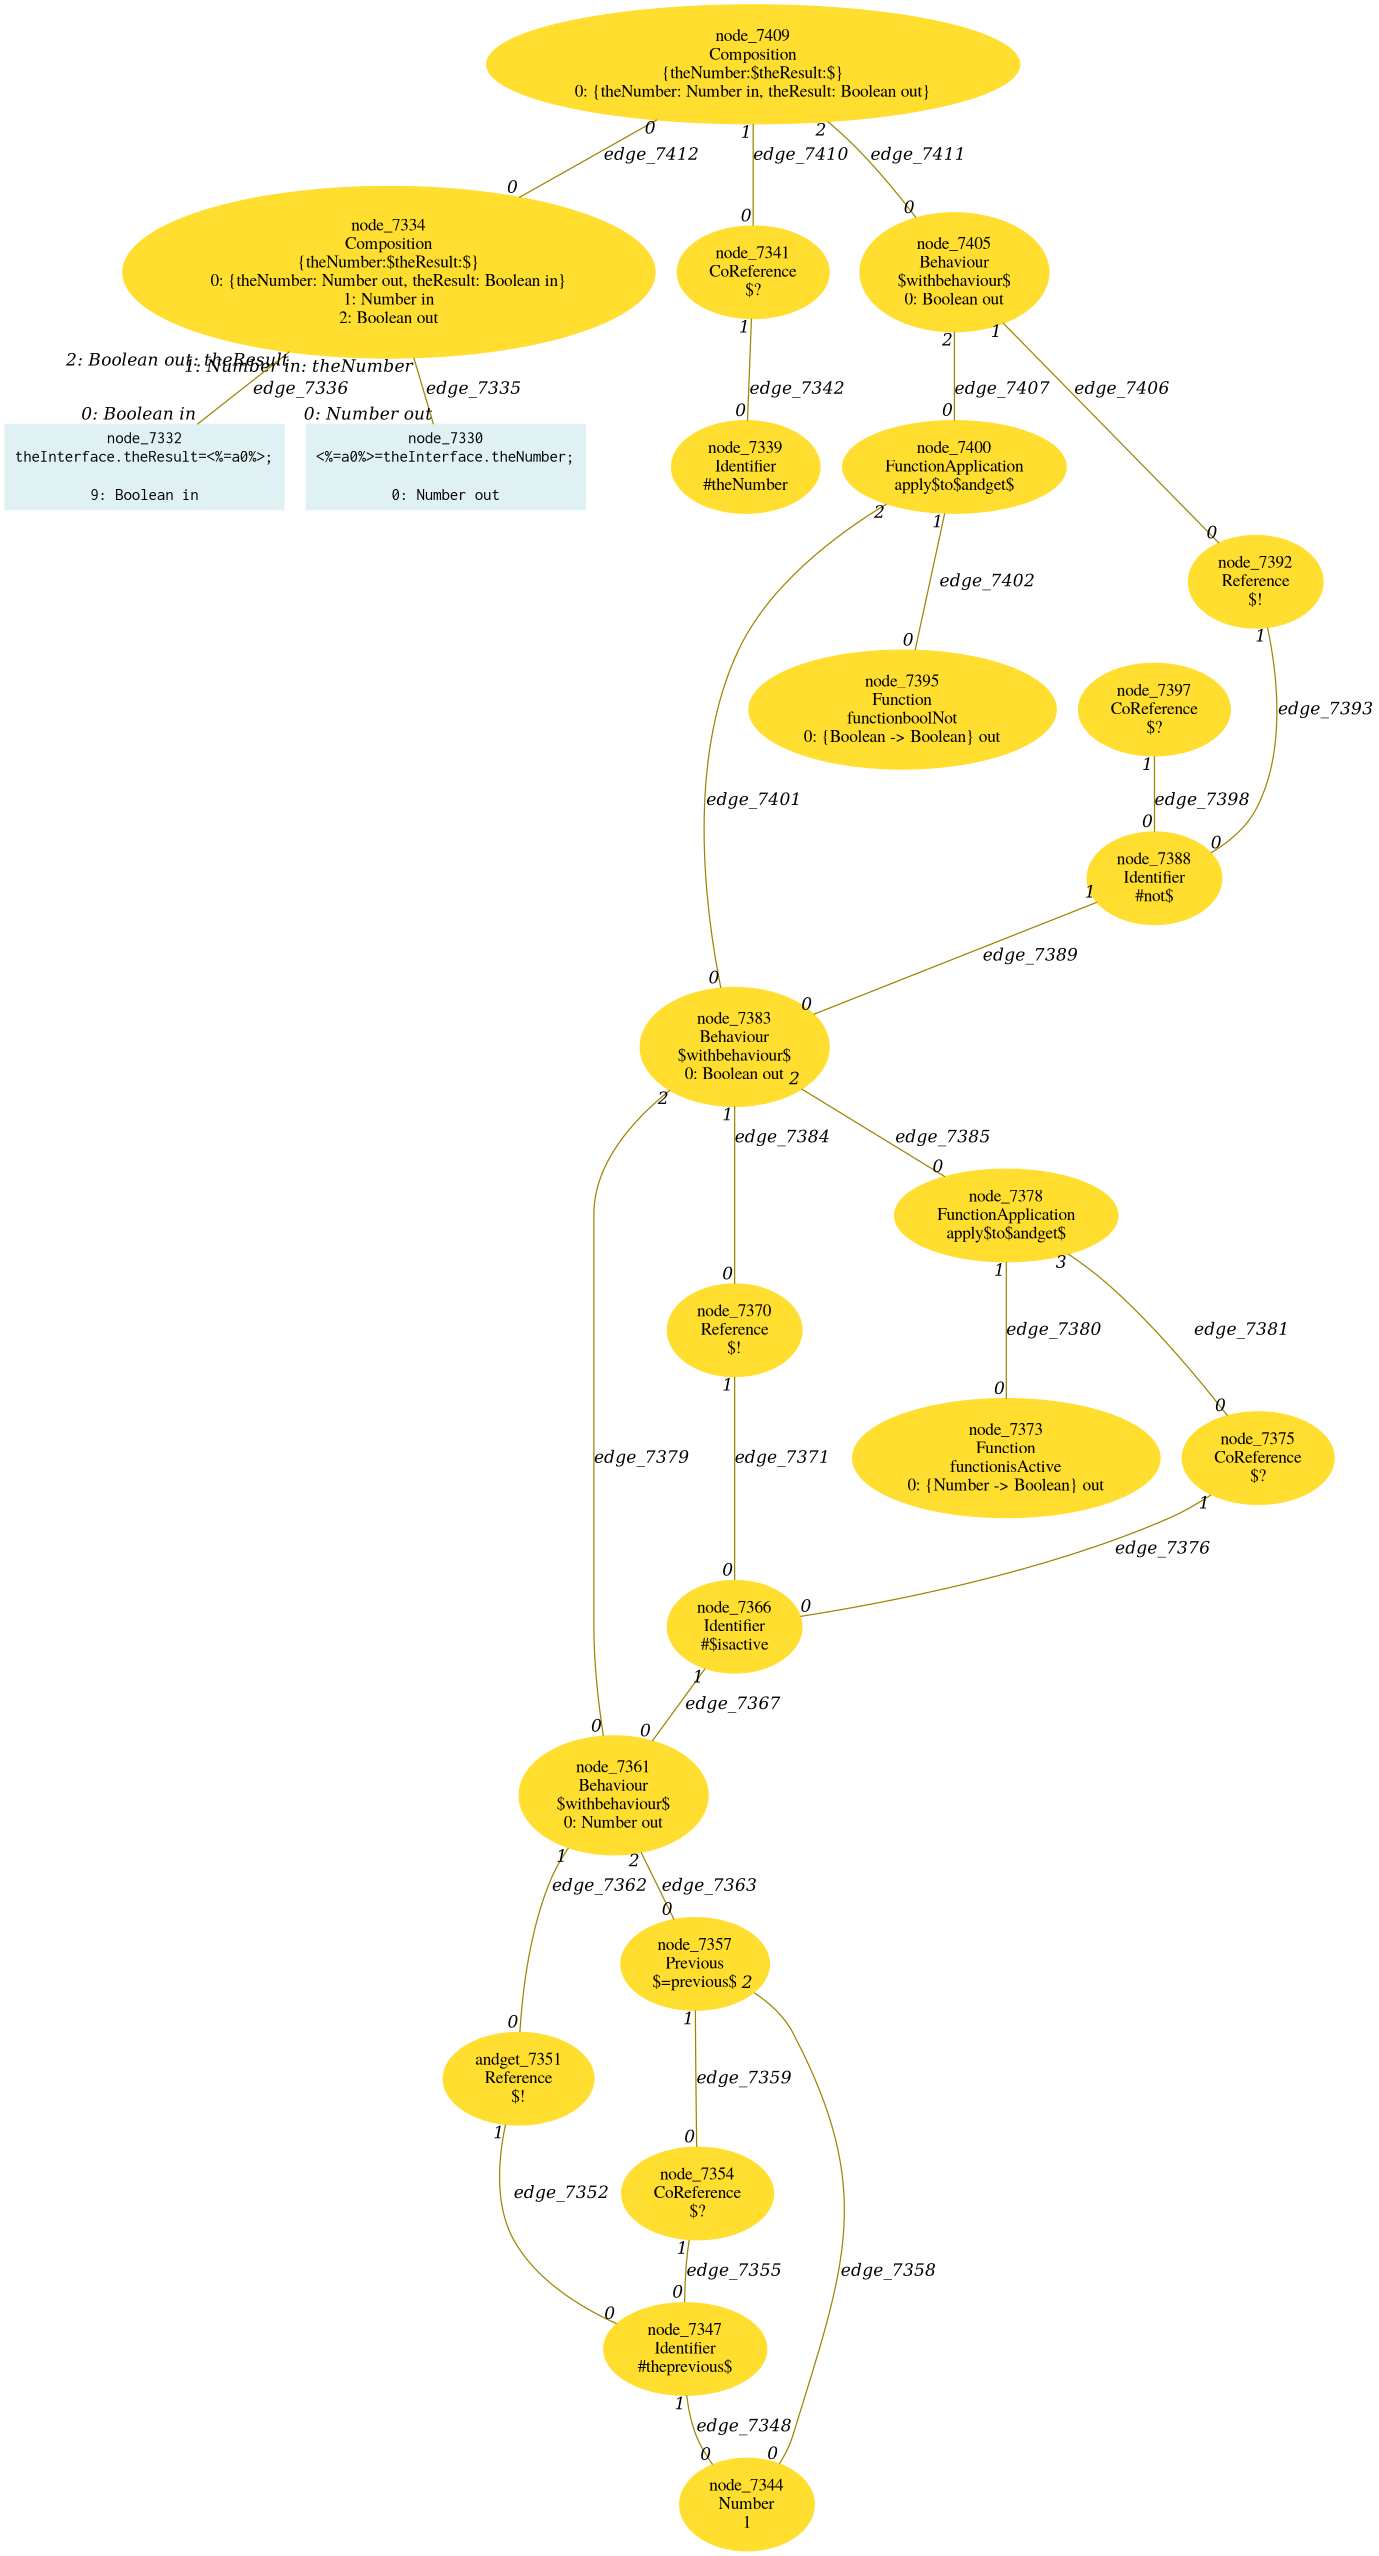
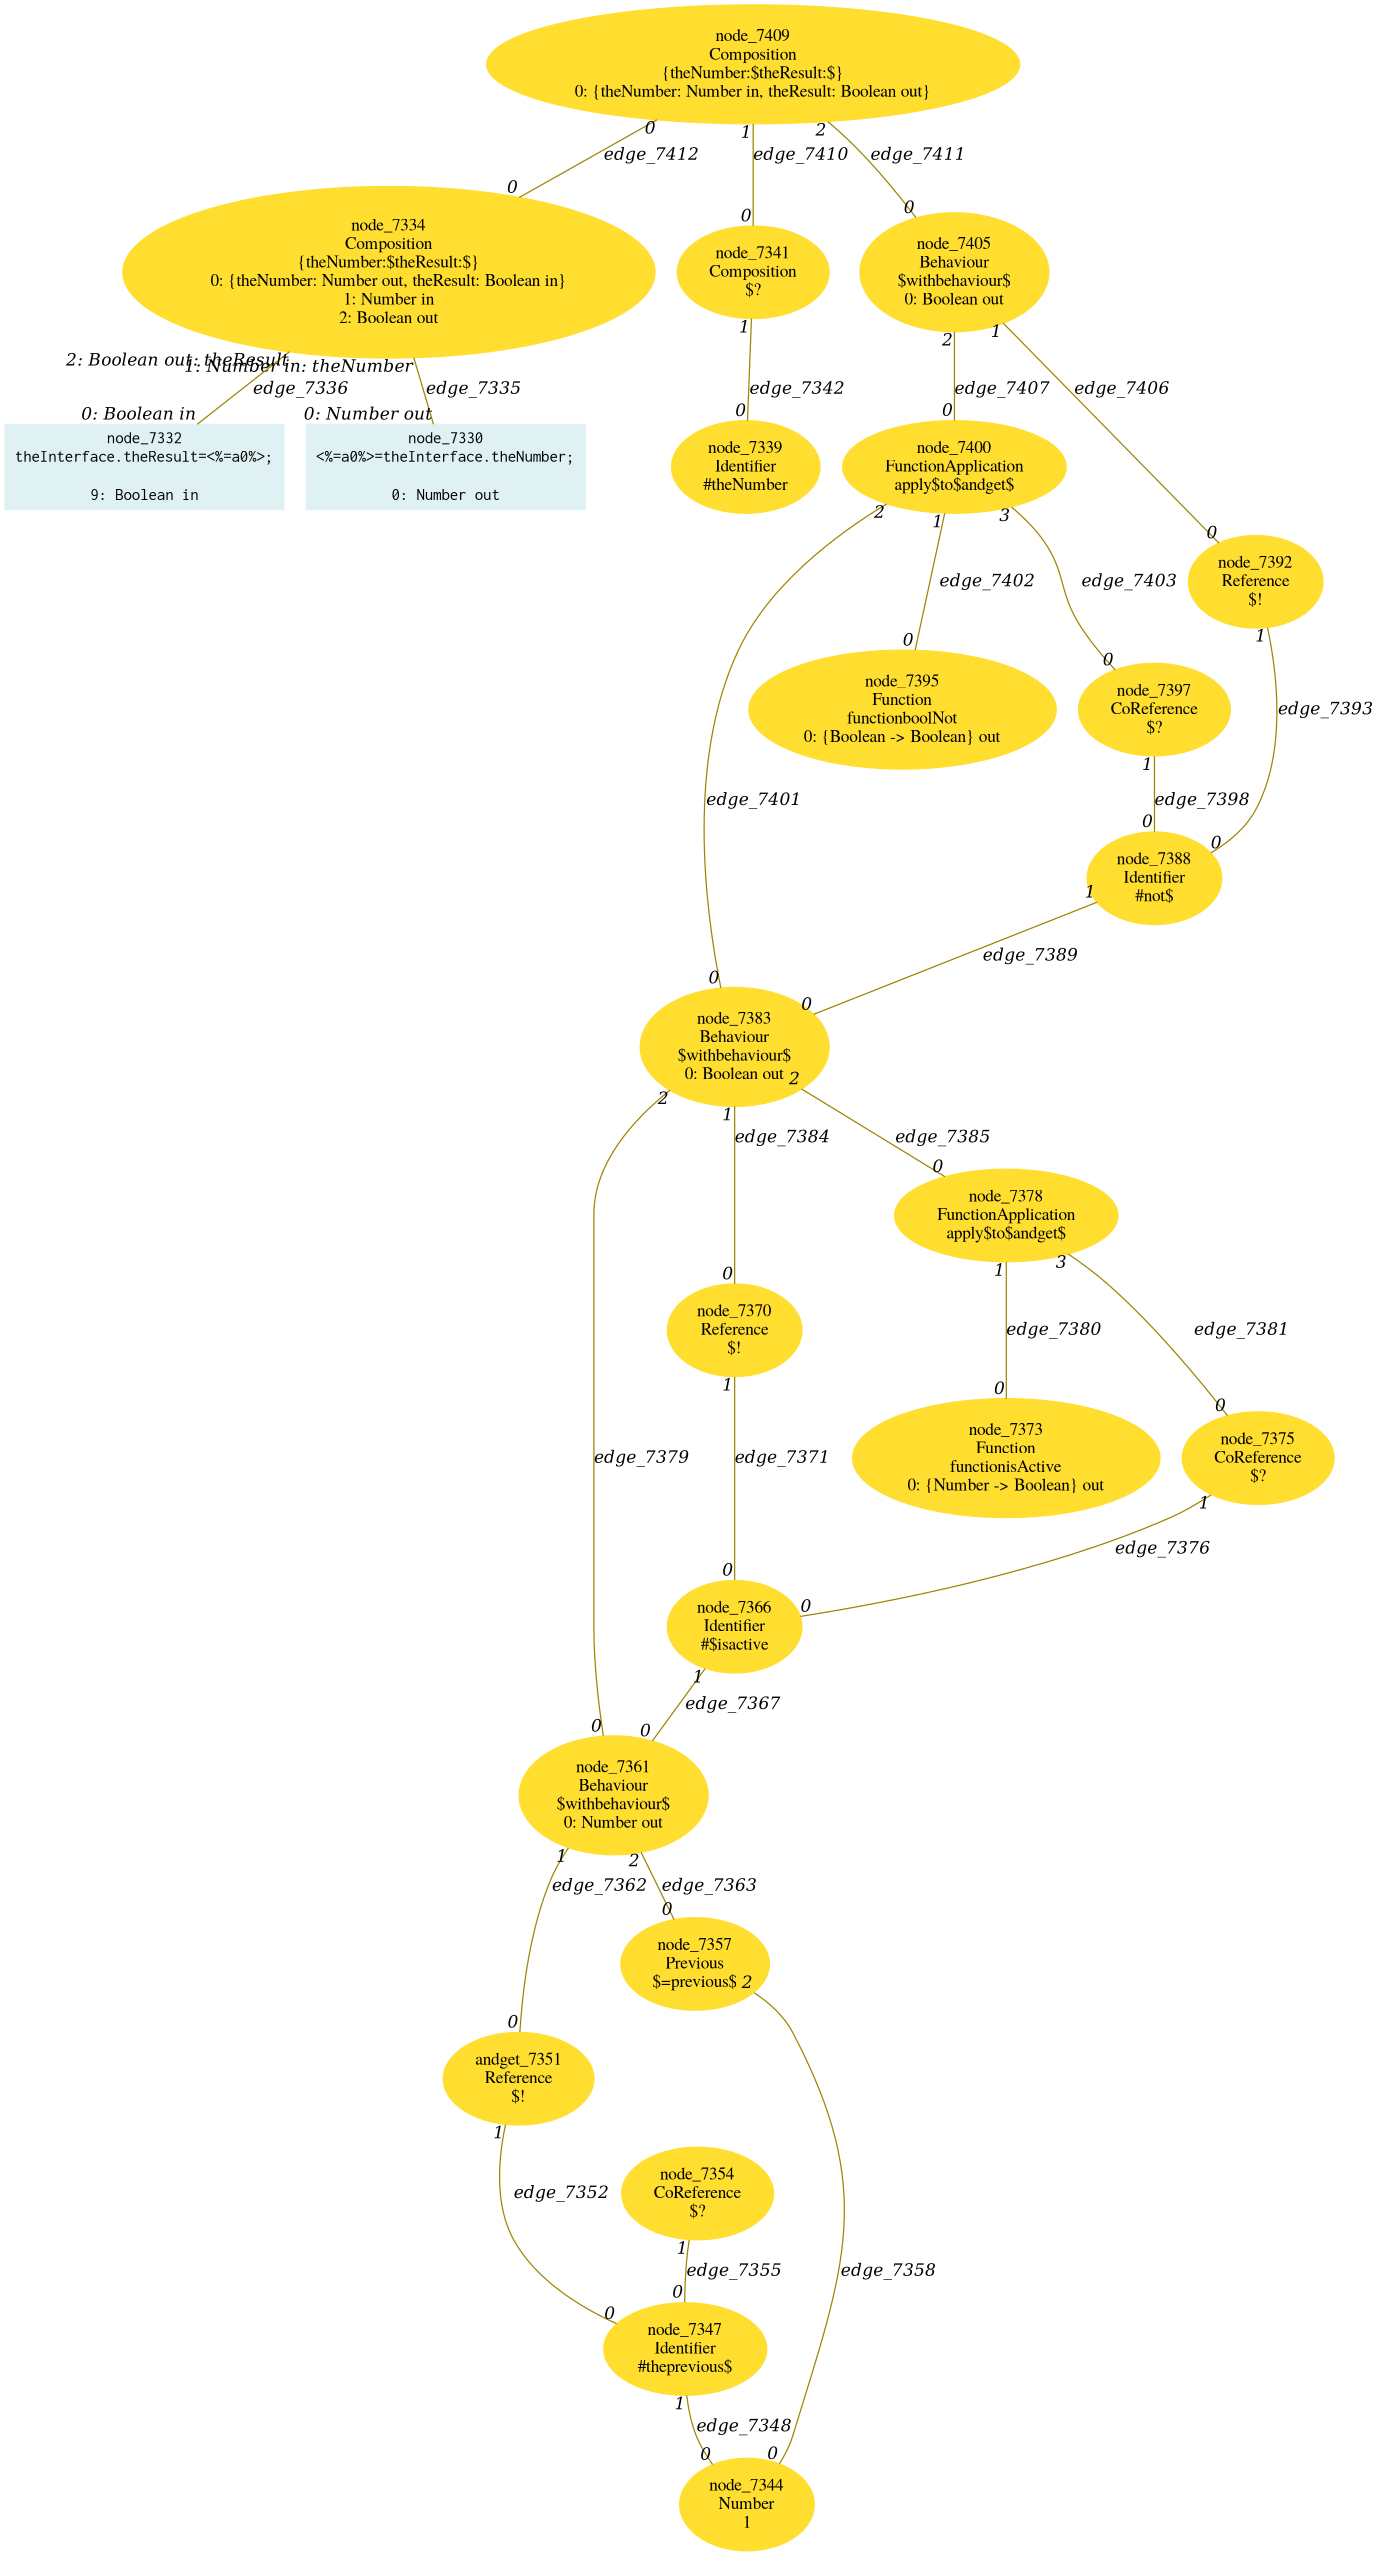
(753, 272) -> (753, 272)
none -> (1064, 588)
(696, 2079) -> none
